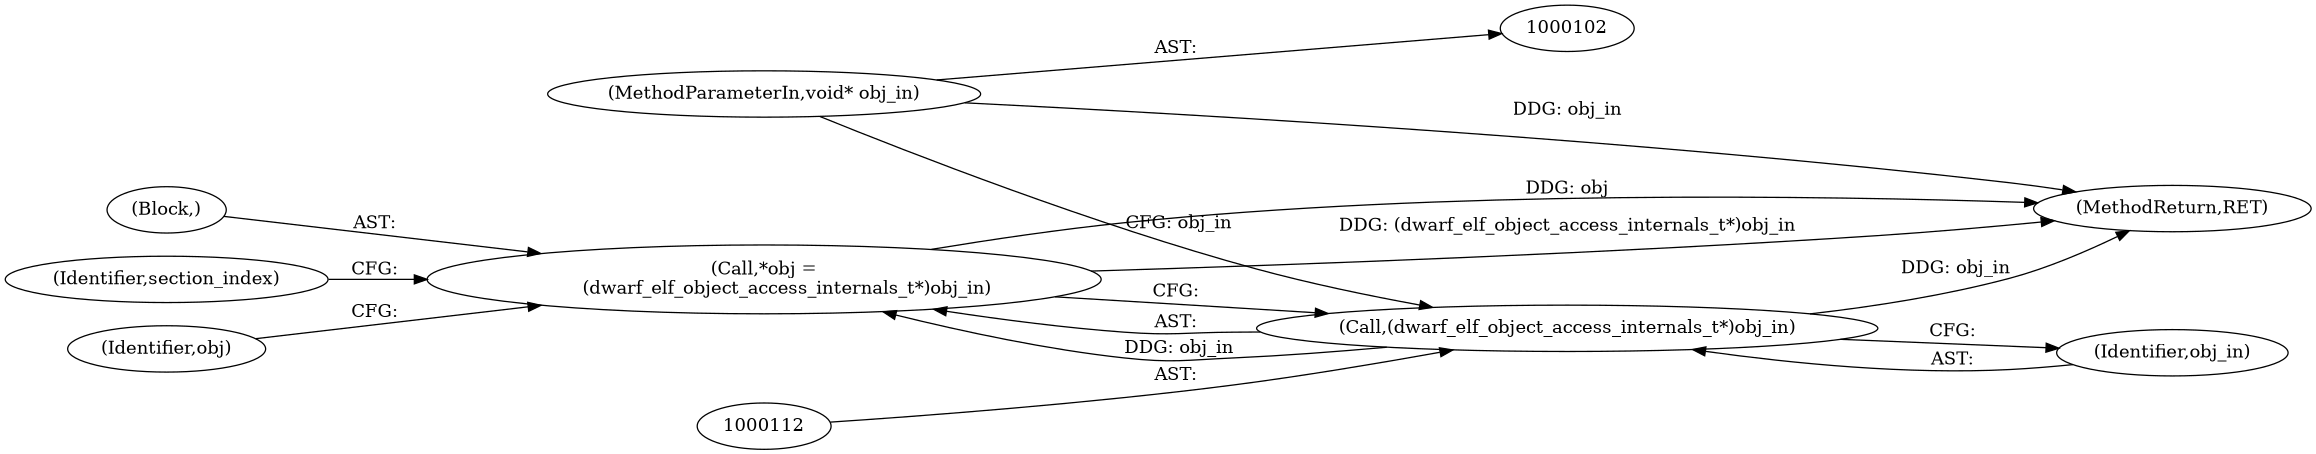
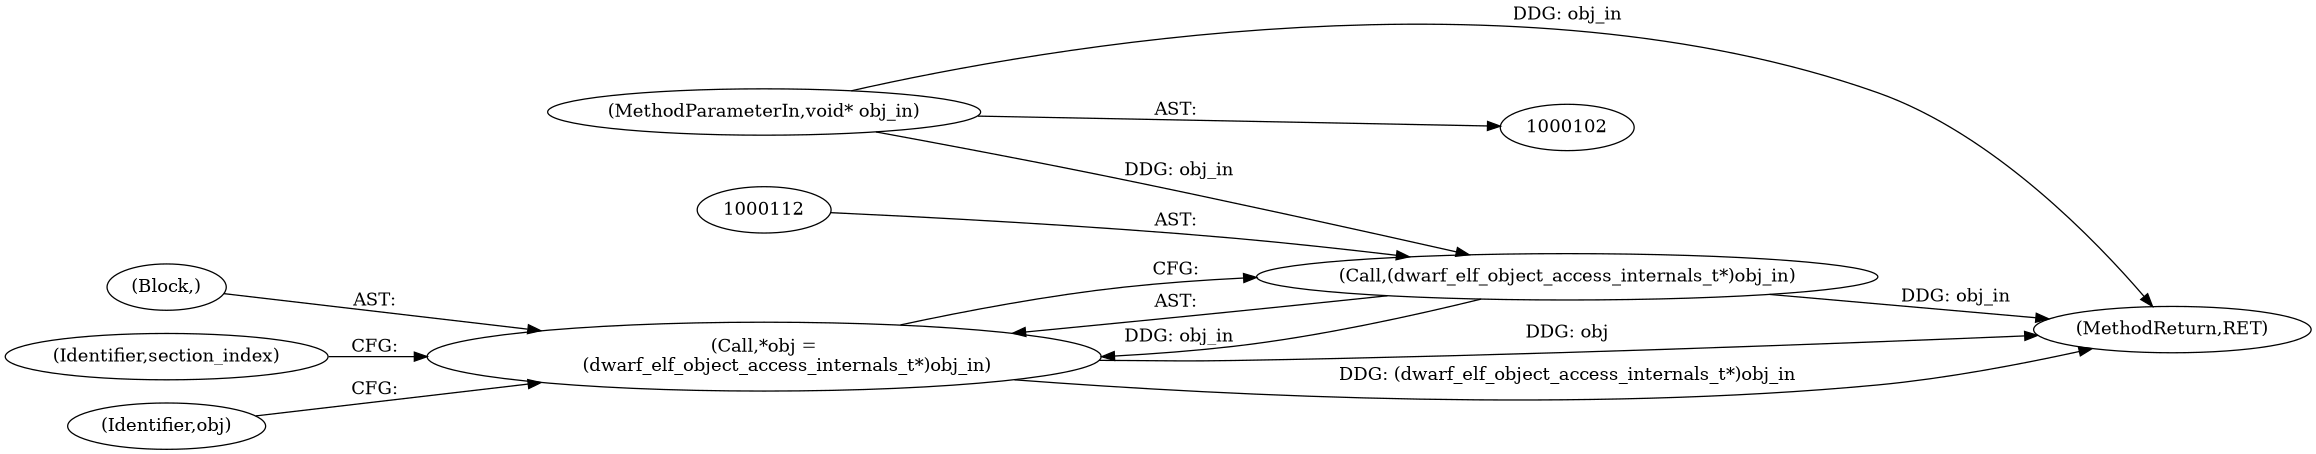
(1179, 223) -> (1179, 171)
(2172, 353) -> none
